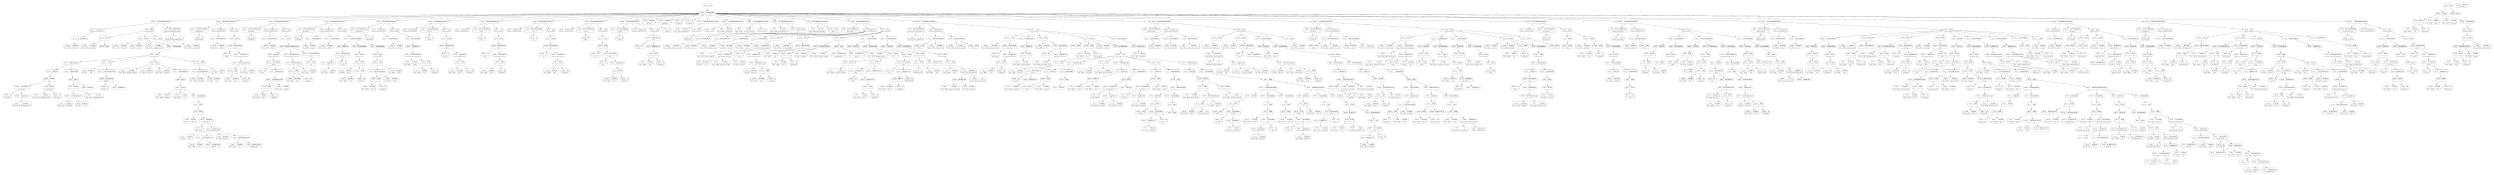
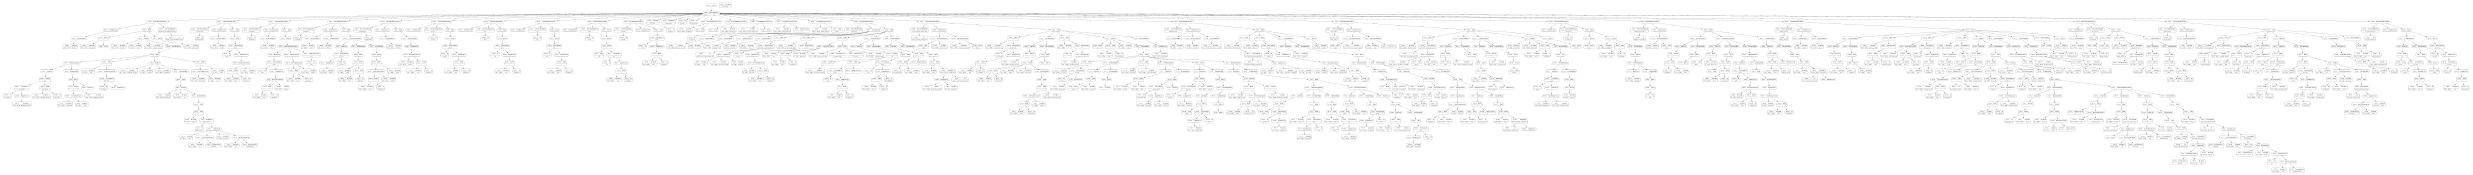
none -> (1047, 47)
